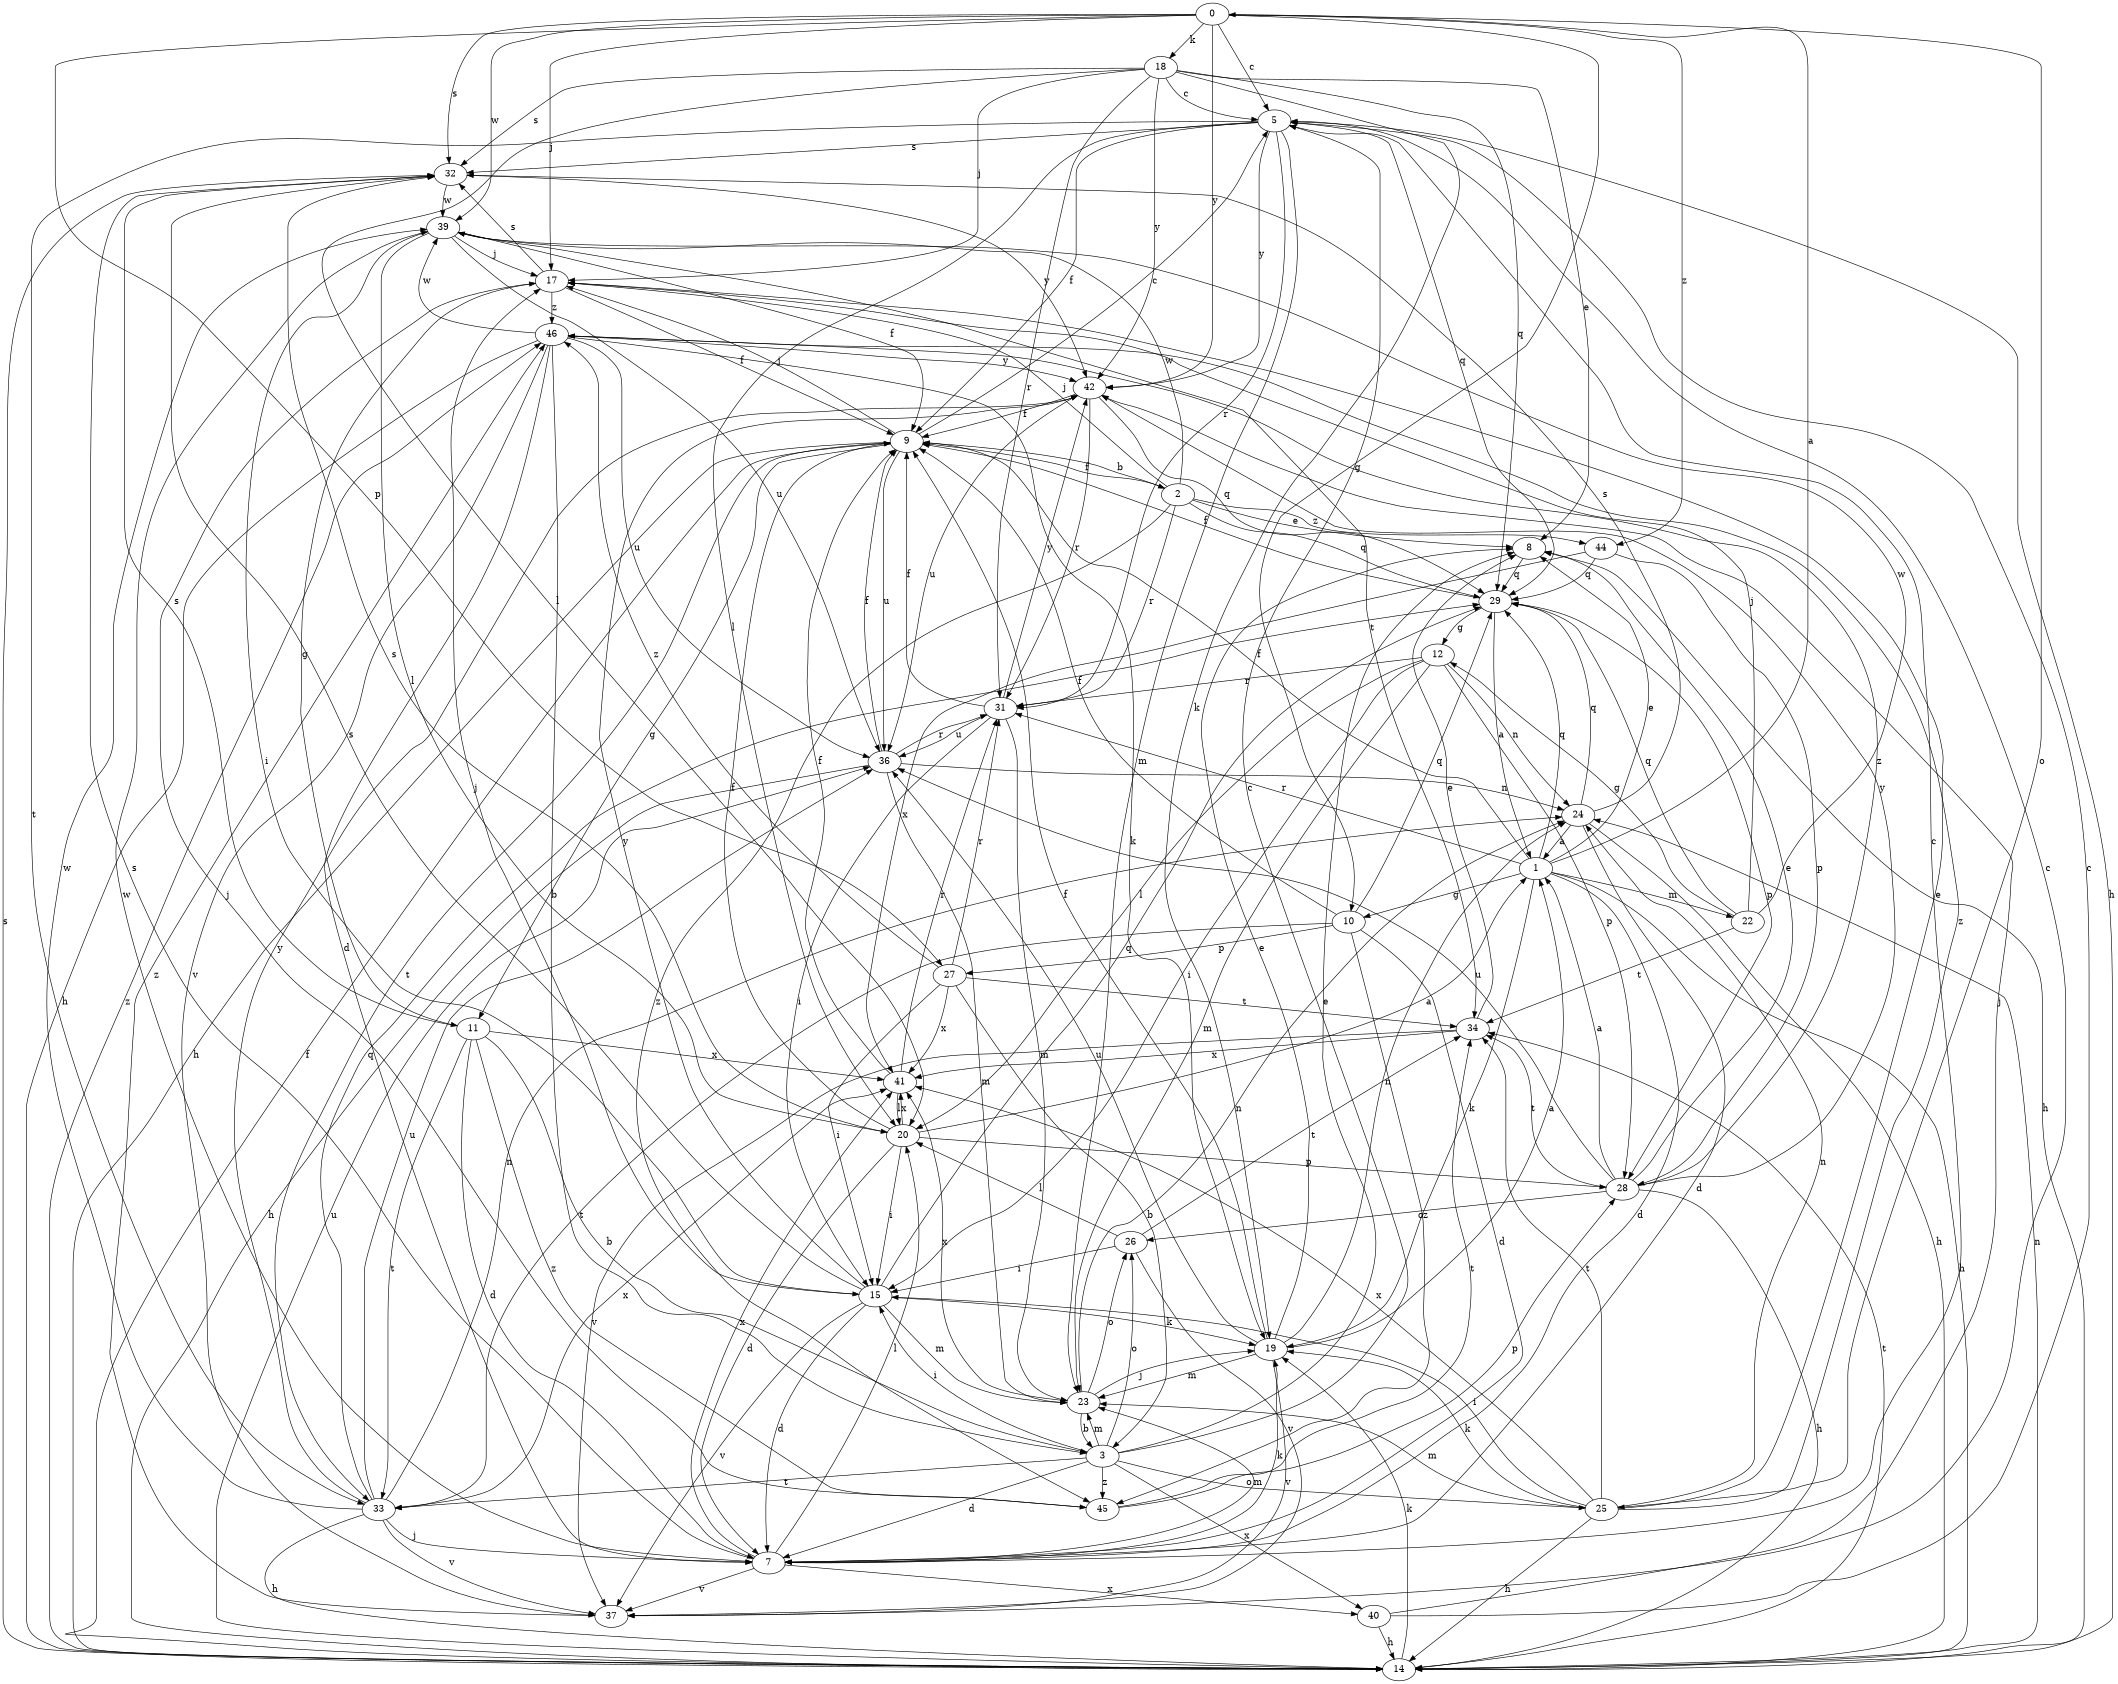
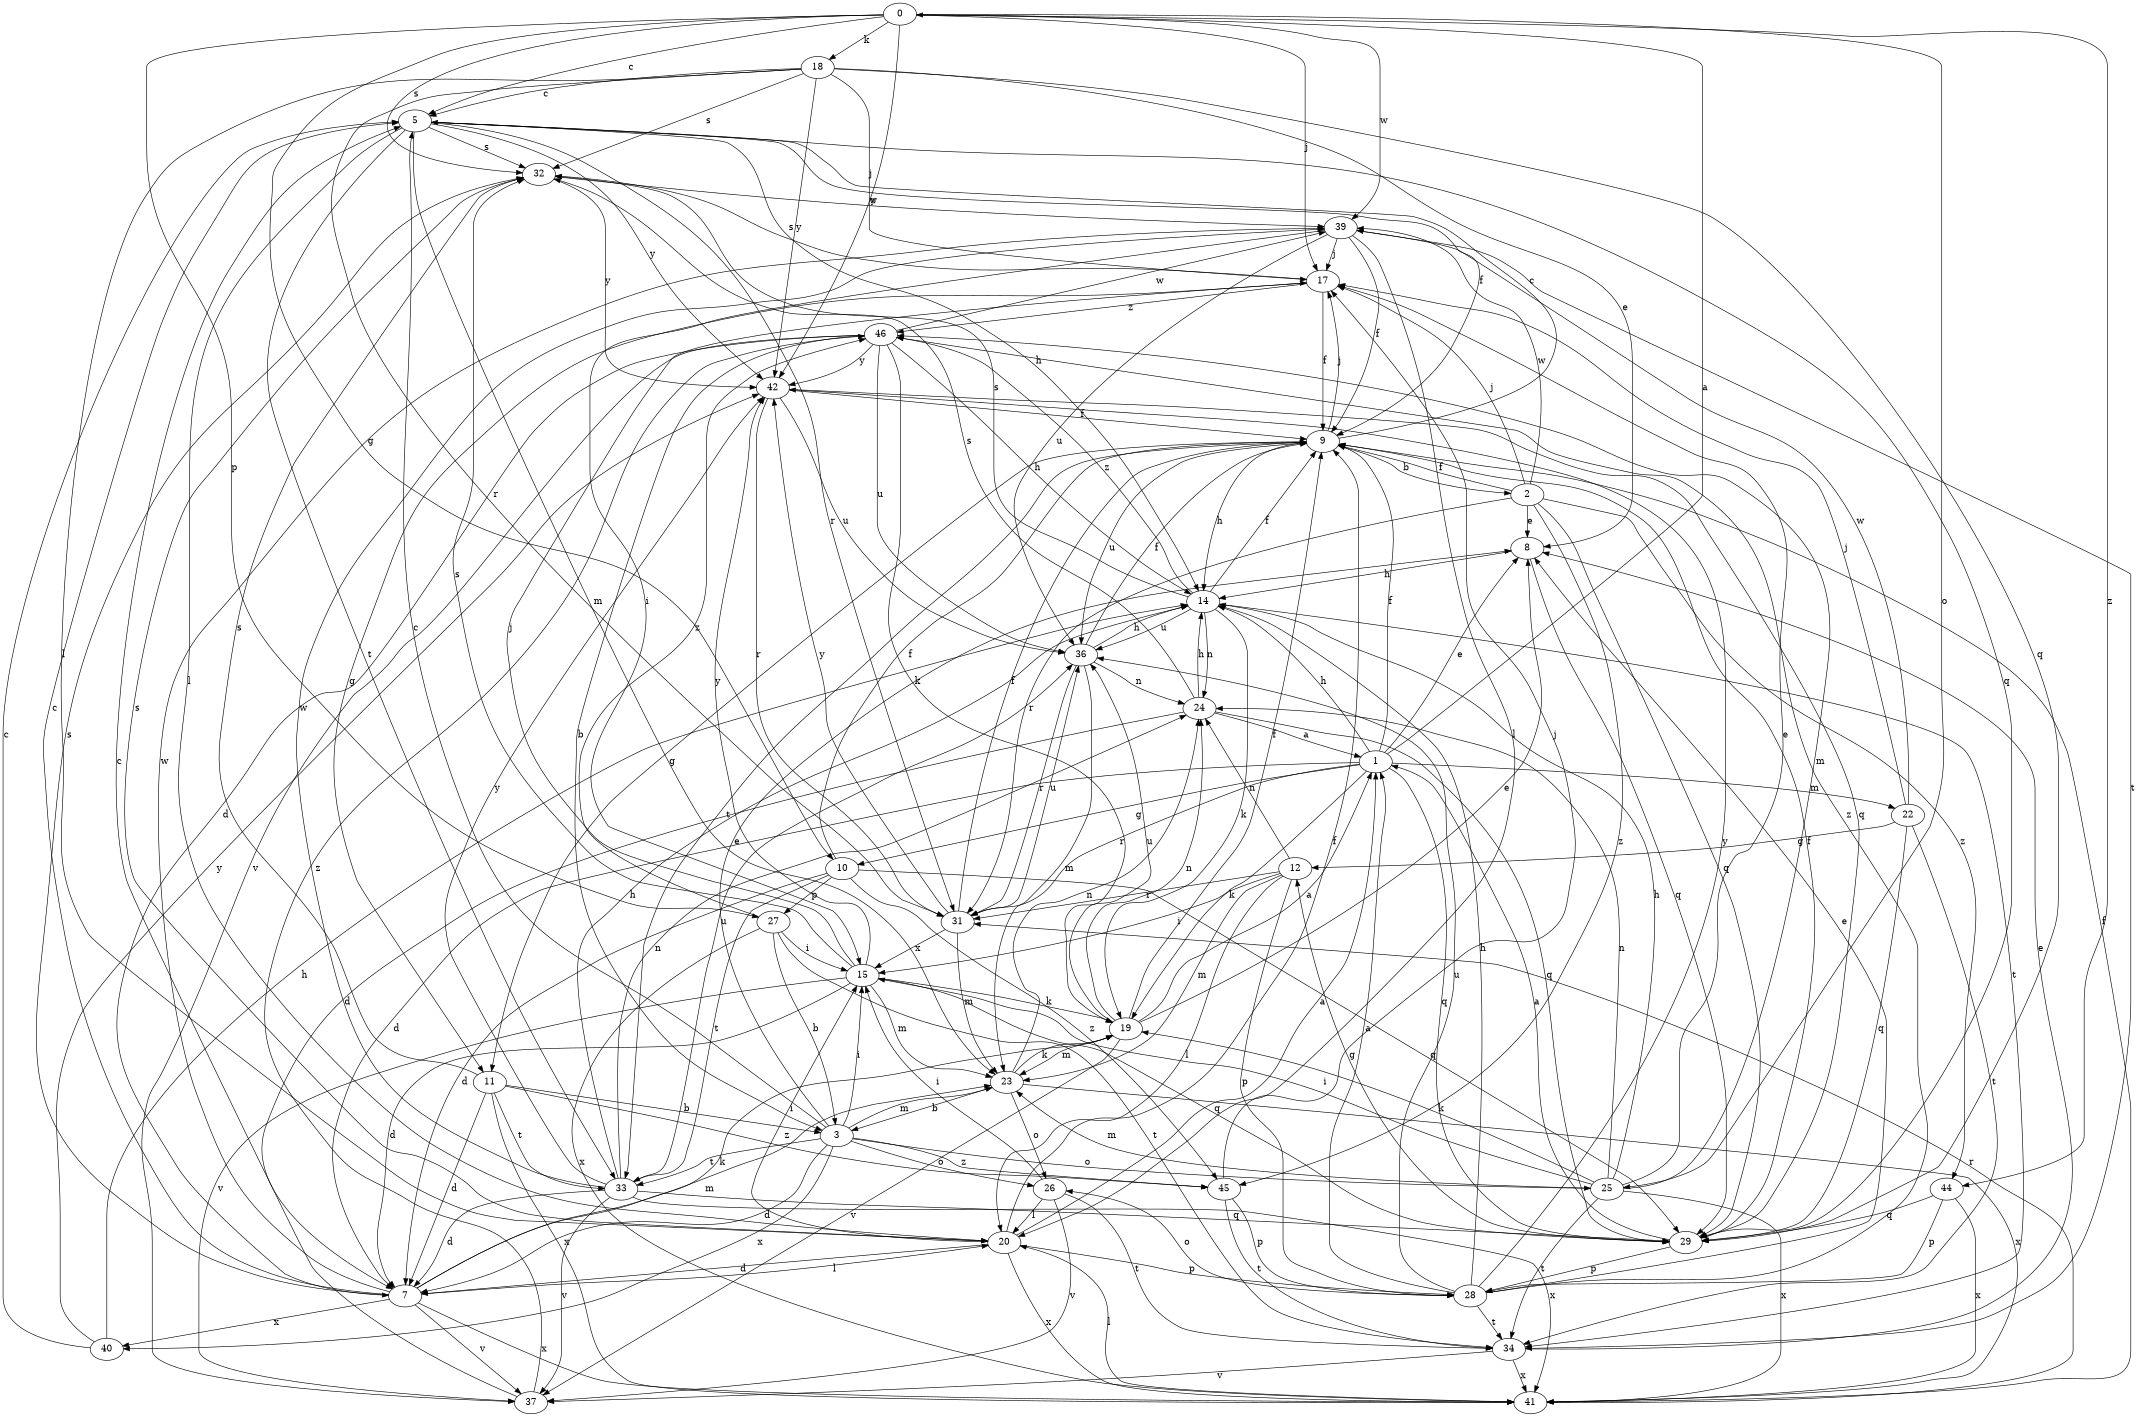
(1240, 580) -> none
(977, 846) -> none
(1961, 922) -> (1820, 762)
(800, 1002) -> (918, 949)
(2000, 1002) -> (219, 869)
(2083, 1305) -> (1368, 574)
(1141, 1376) -> (1045, 1056)
(415, 1536) -> (450, 1243)
